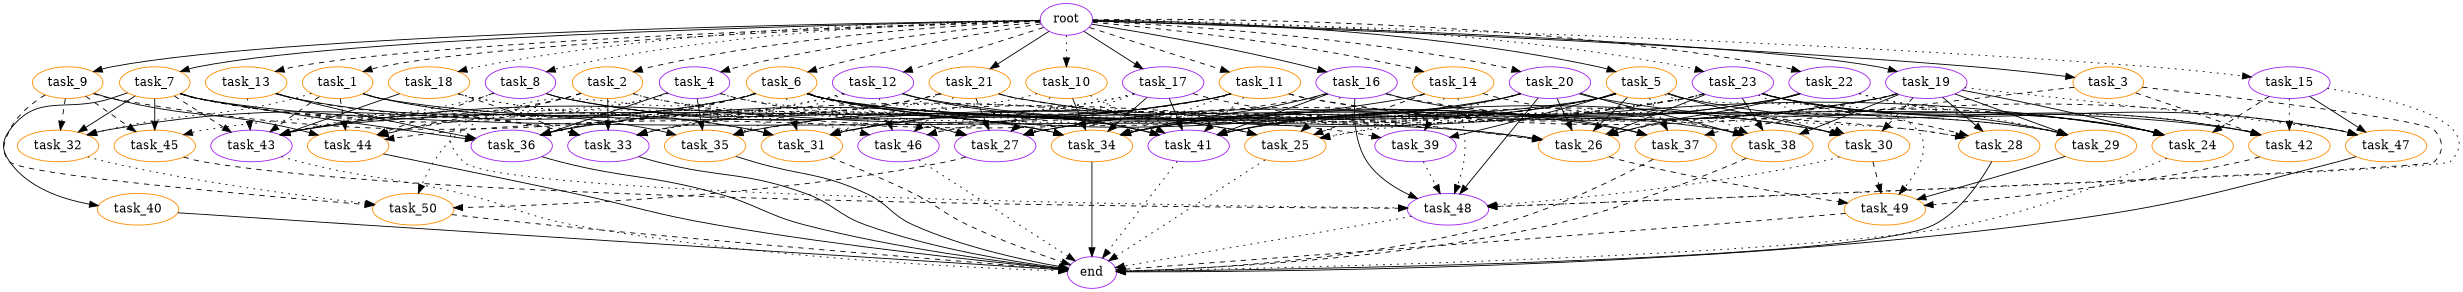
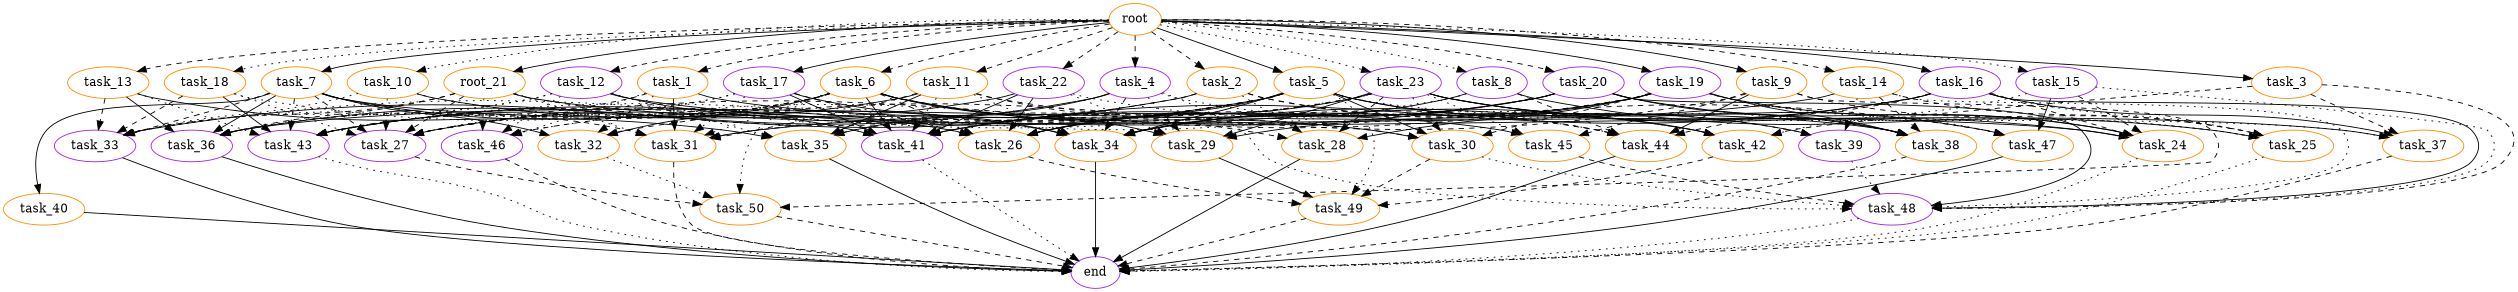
(1066, 19) -> (1135, 19)
(970, 83) -> (485, 83)
(342, 110) -> none
(997, 210) -> (678, 227)
